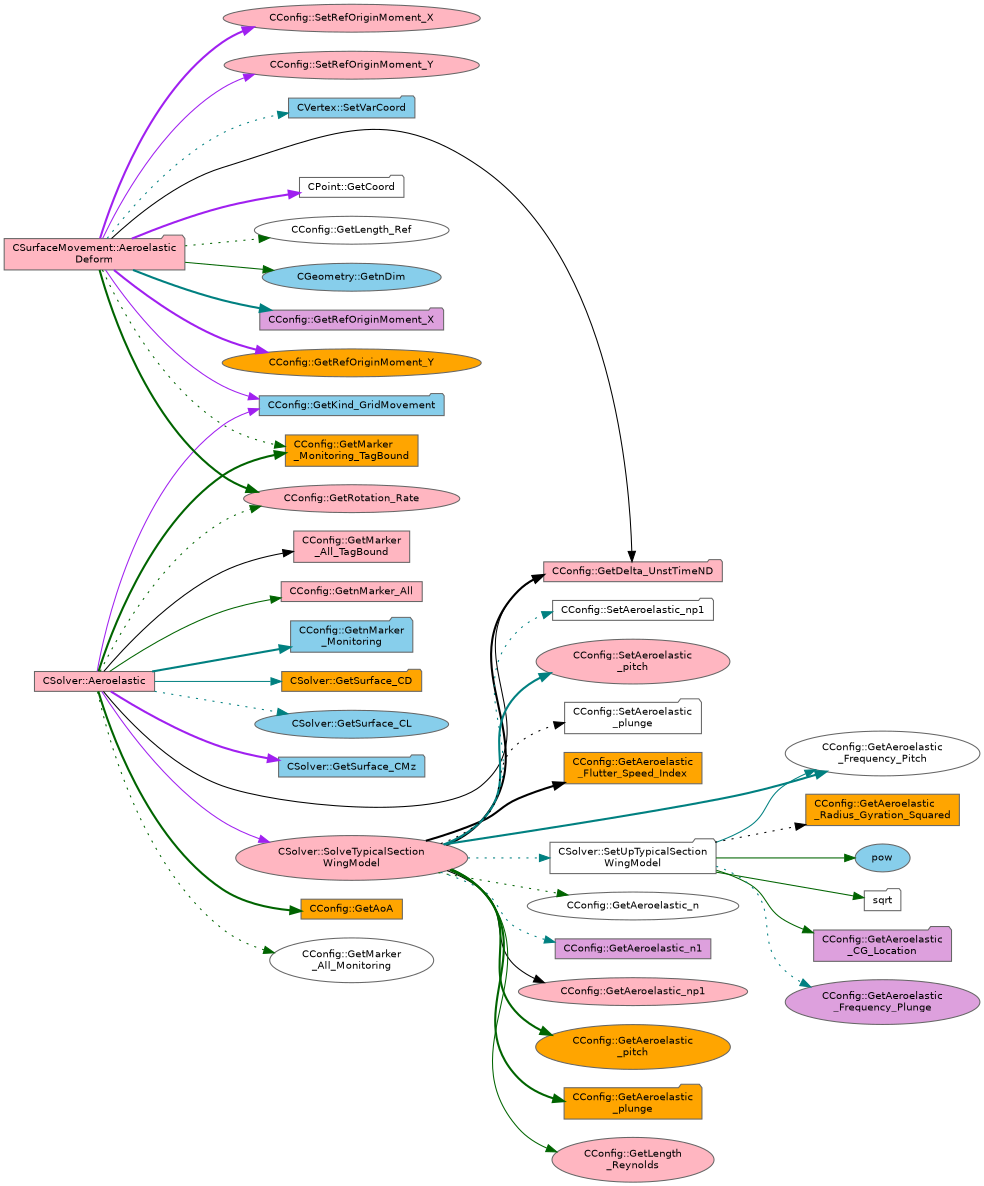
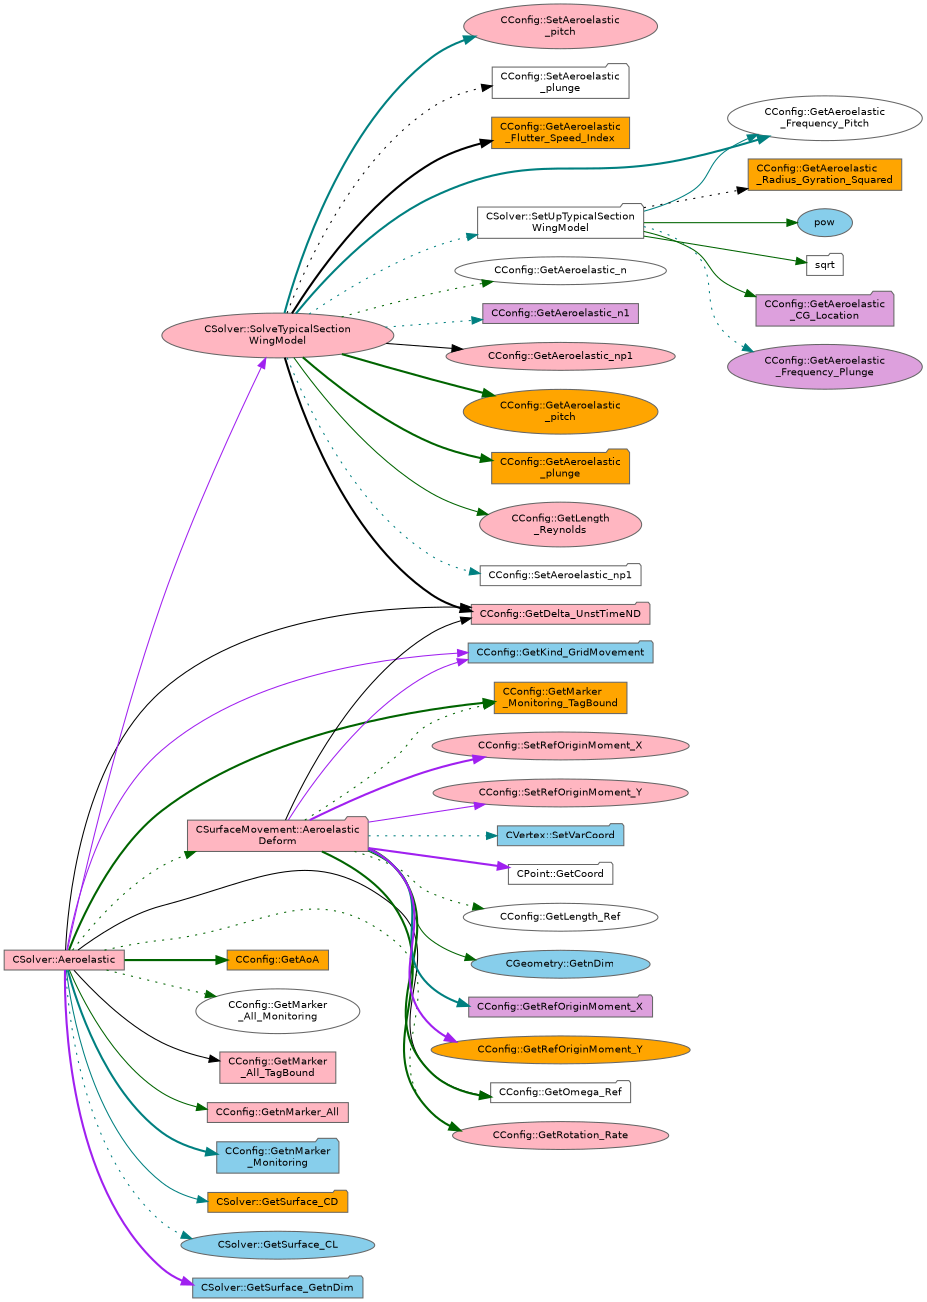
(352, 767) -> (278, 1288)
none -> (123, 895)
none -> (561, 1093)
